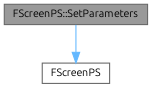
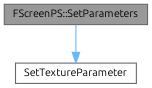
(76, 73) -> (76, 73)
